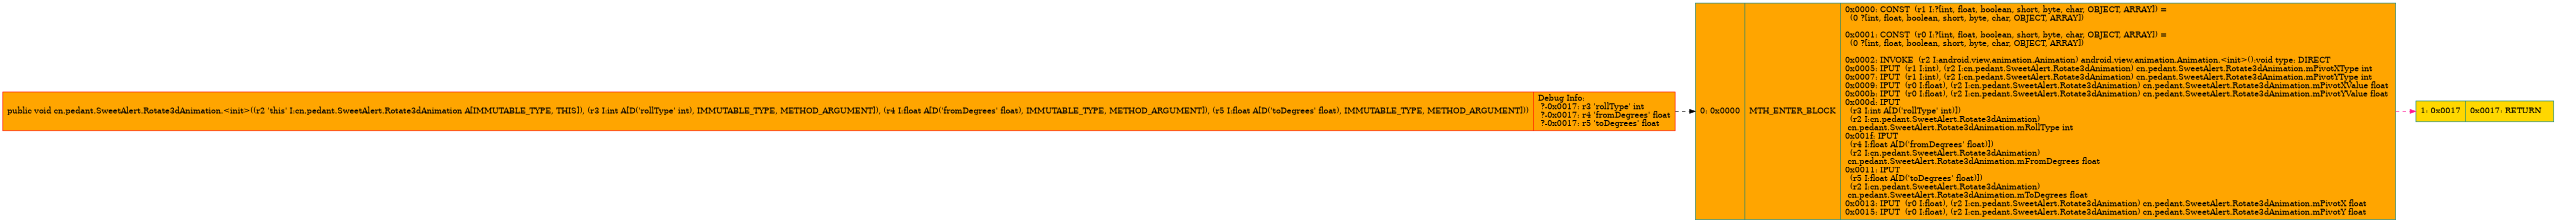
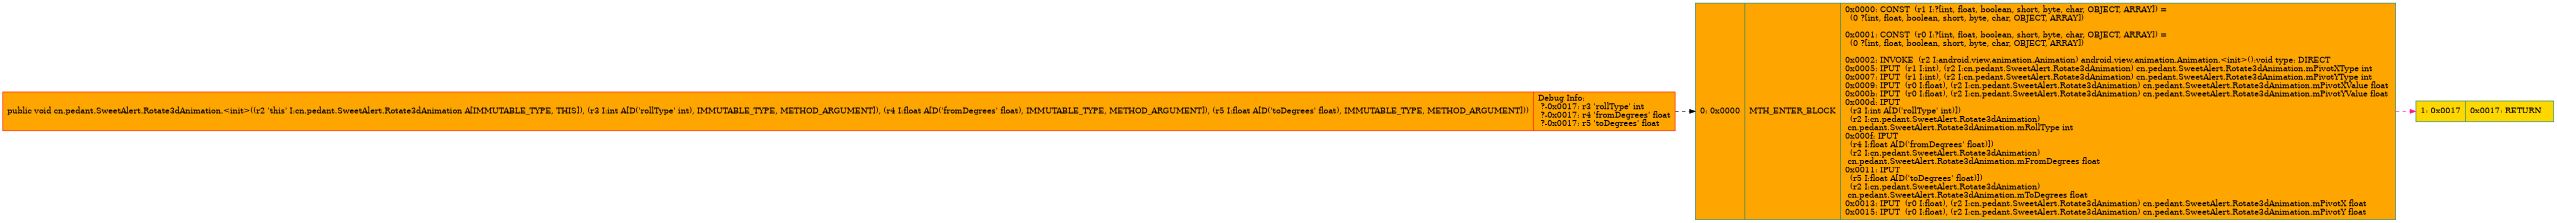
(1874, 136) -> (1874, 136)
